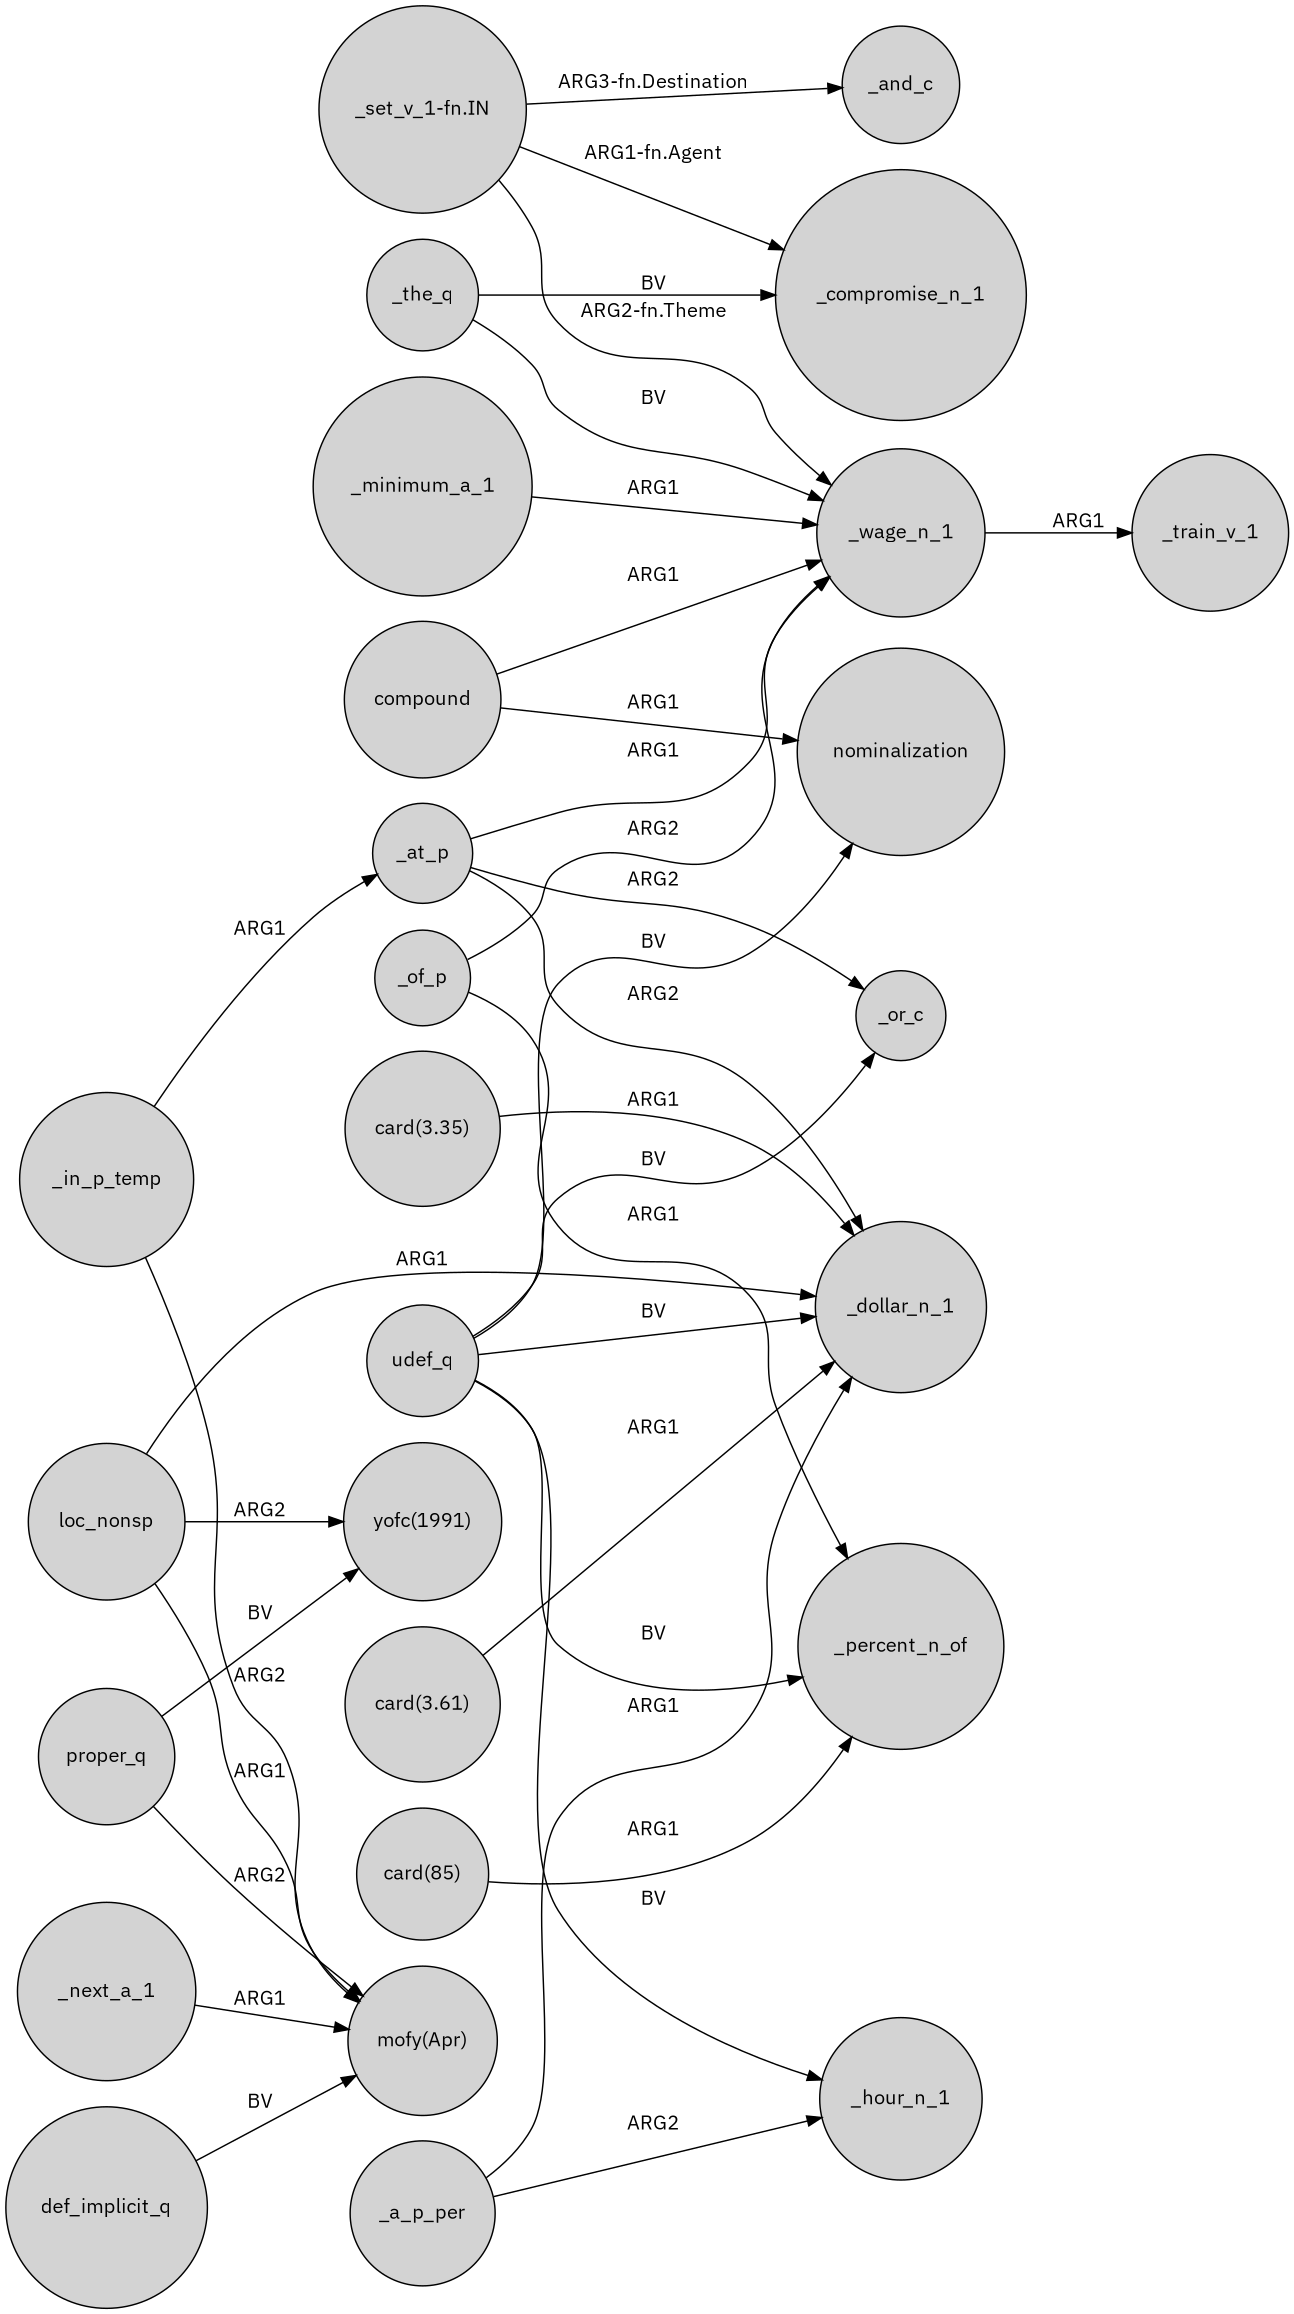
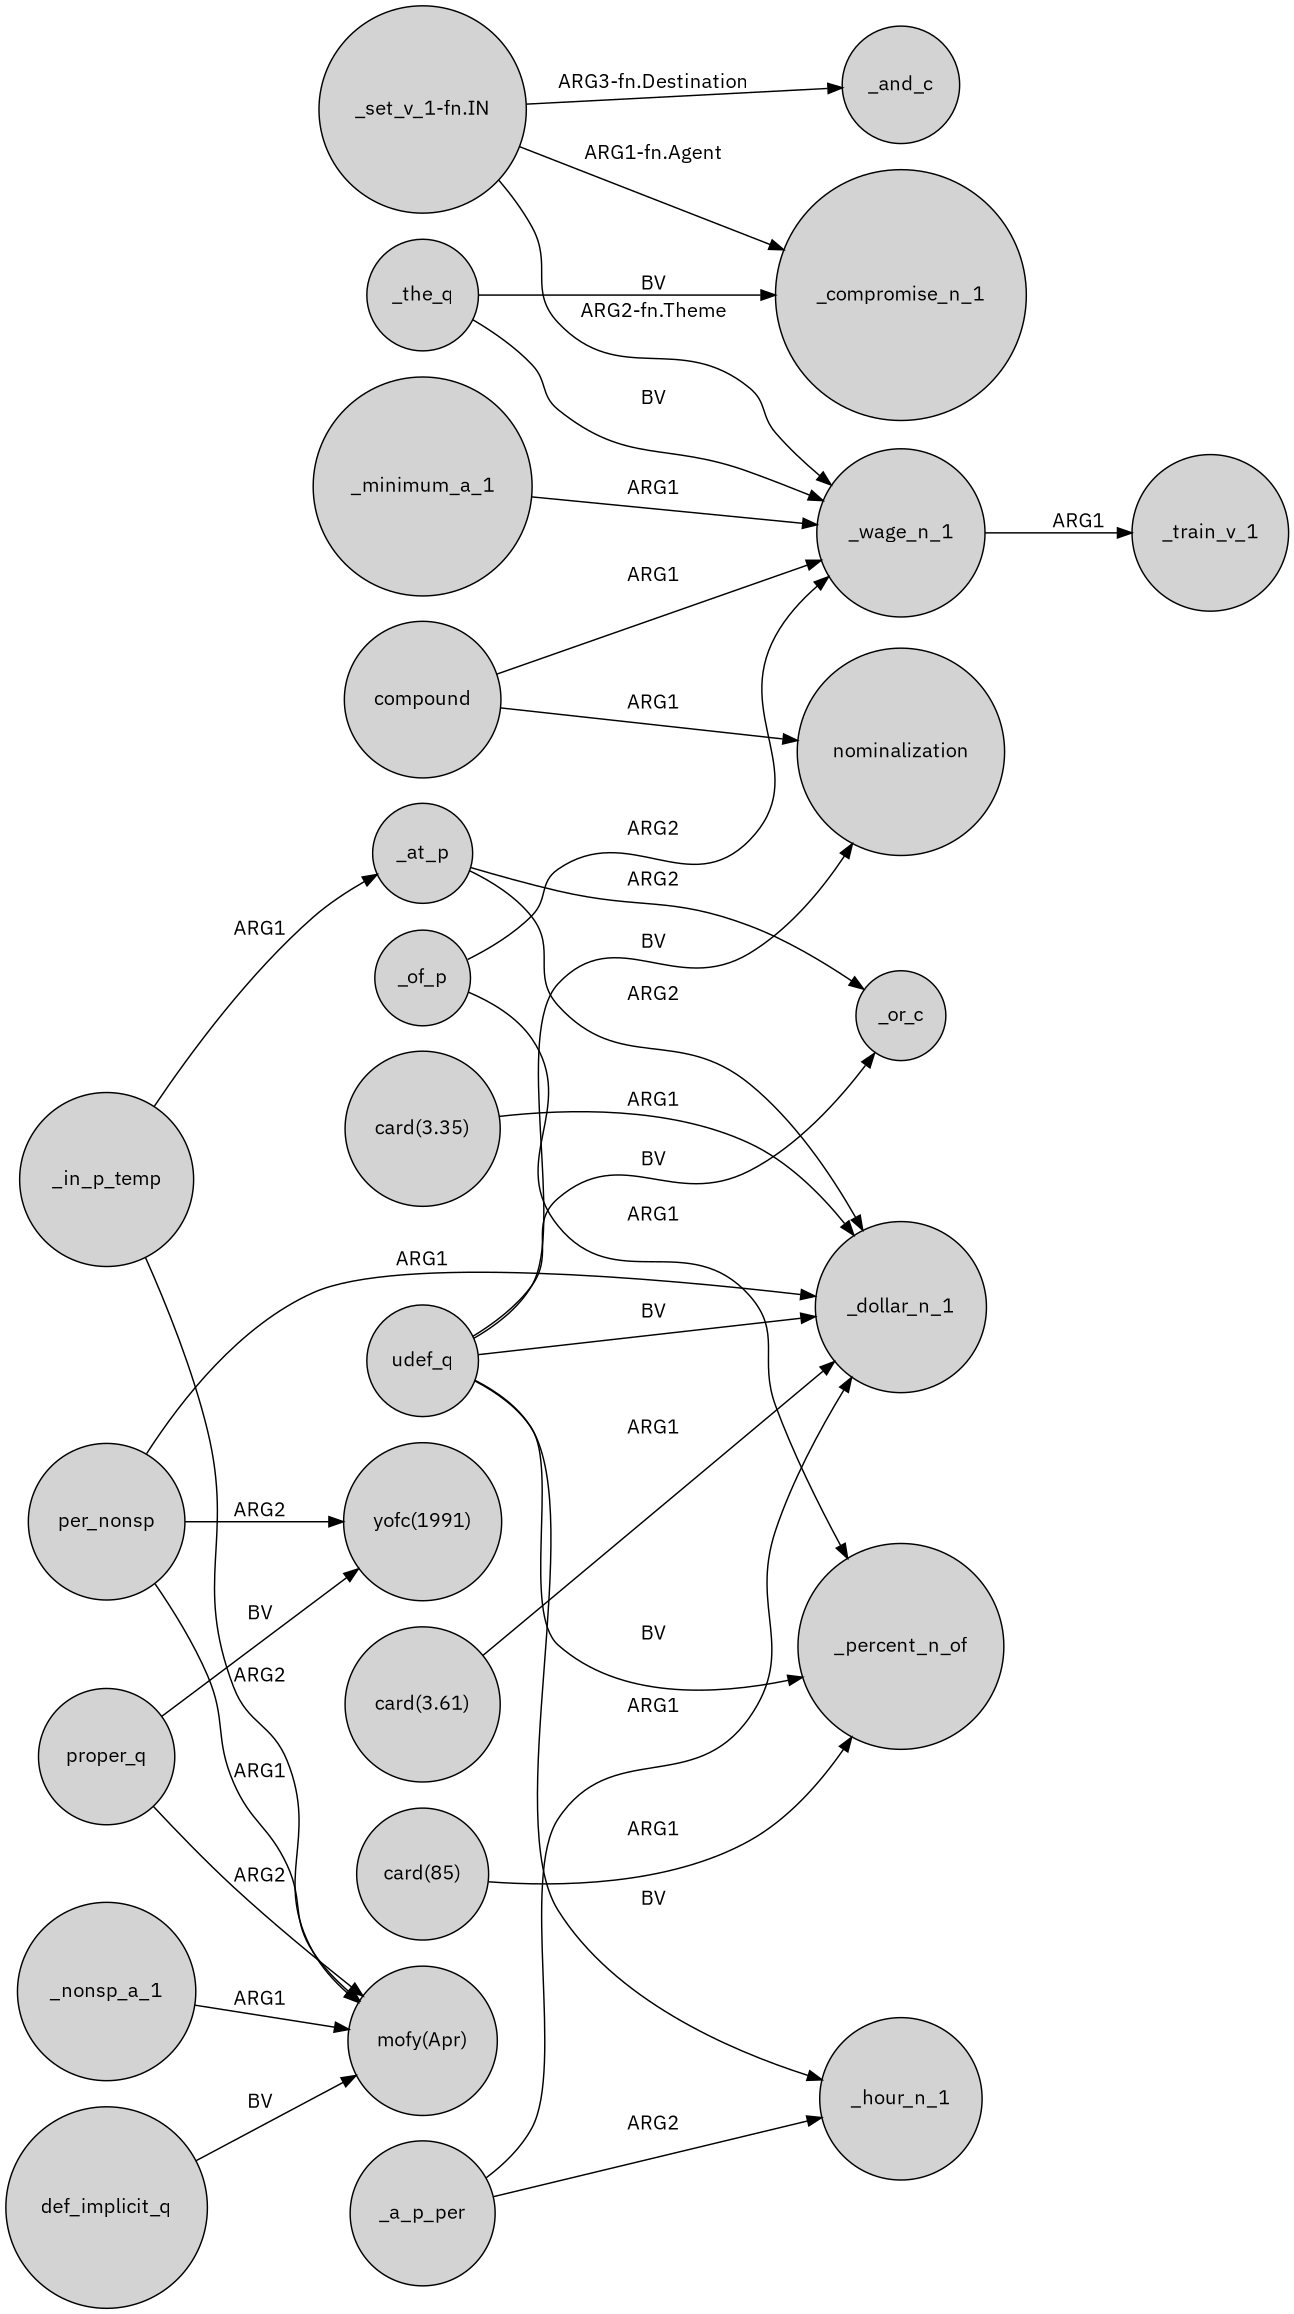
(711, 791) -> none
(107, 1522) -> (107, 1522)
(107, 1992) -> (107, 1992)
